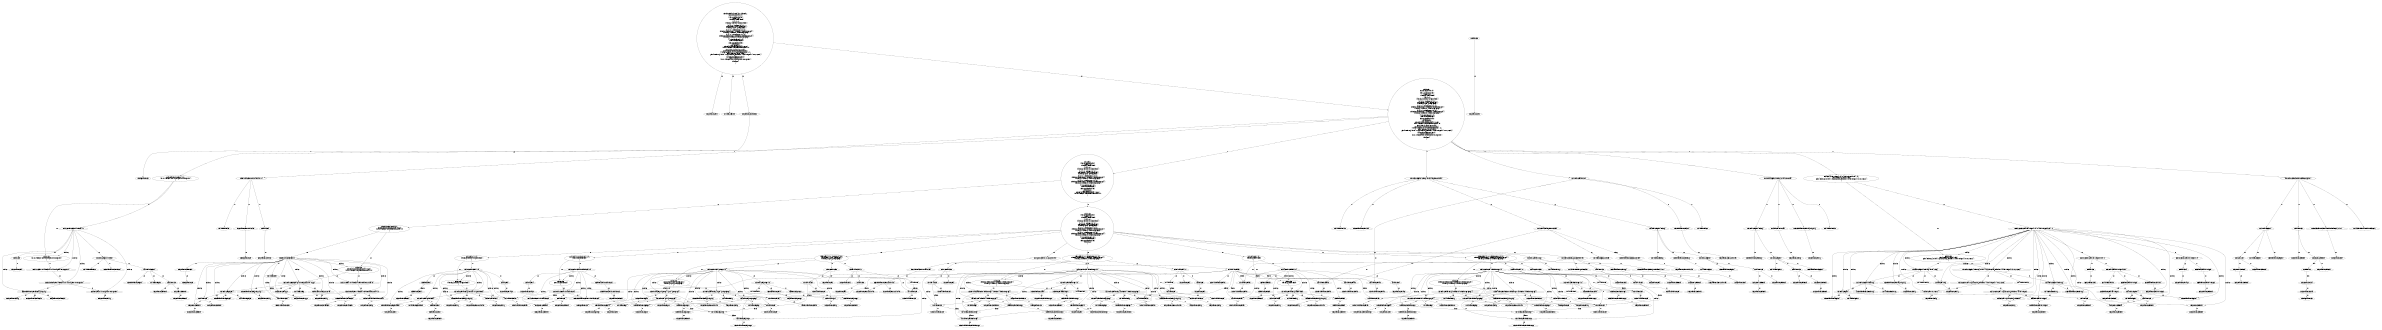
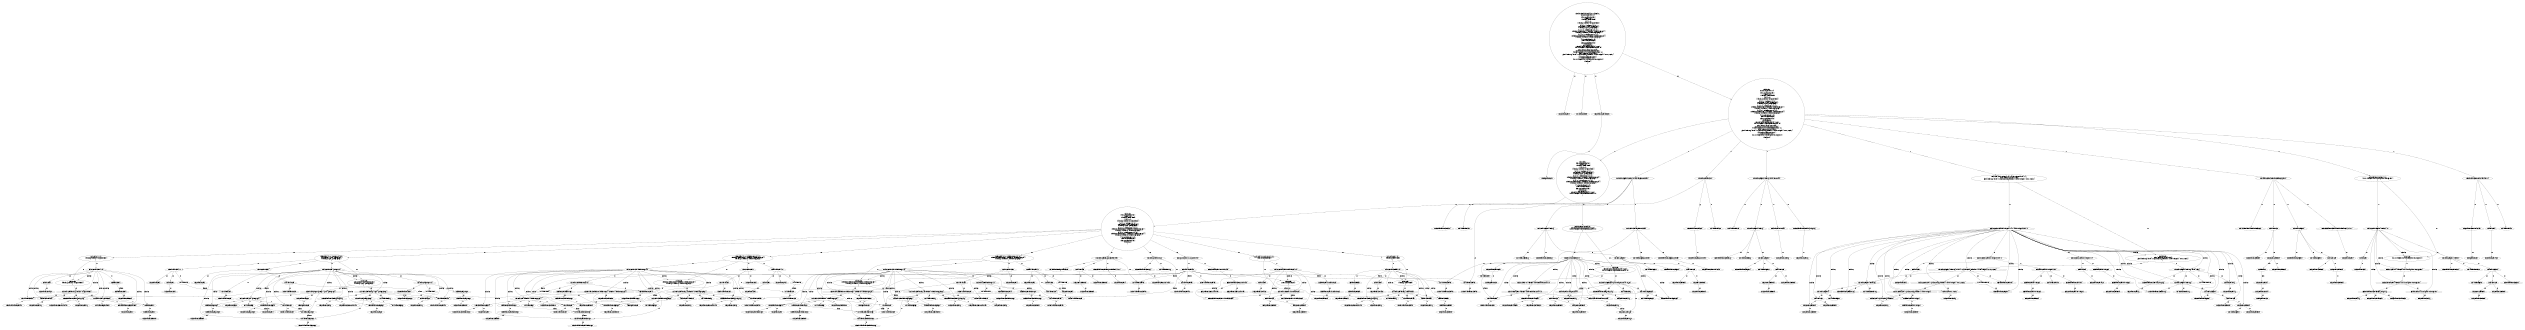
(1616, 253) -> (1663, 253)
(1045, 258) -> (1188, 258)
none -> (1745, 258)
(1694, 264) -> (1637, 263)
(280, 275) -> (1618, 309)
(1630, 276) -> (989, 276)
(1588, 282) -> (1042, 275)
none -> (2005, 283)
(1847, 295) -> (2239, 309)
(2159, 295) -> (1992, 287)
(800, 303) -> (367, 287)
